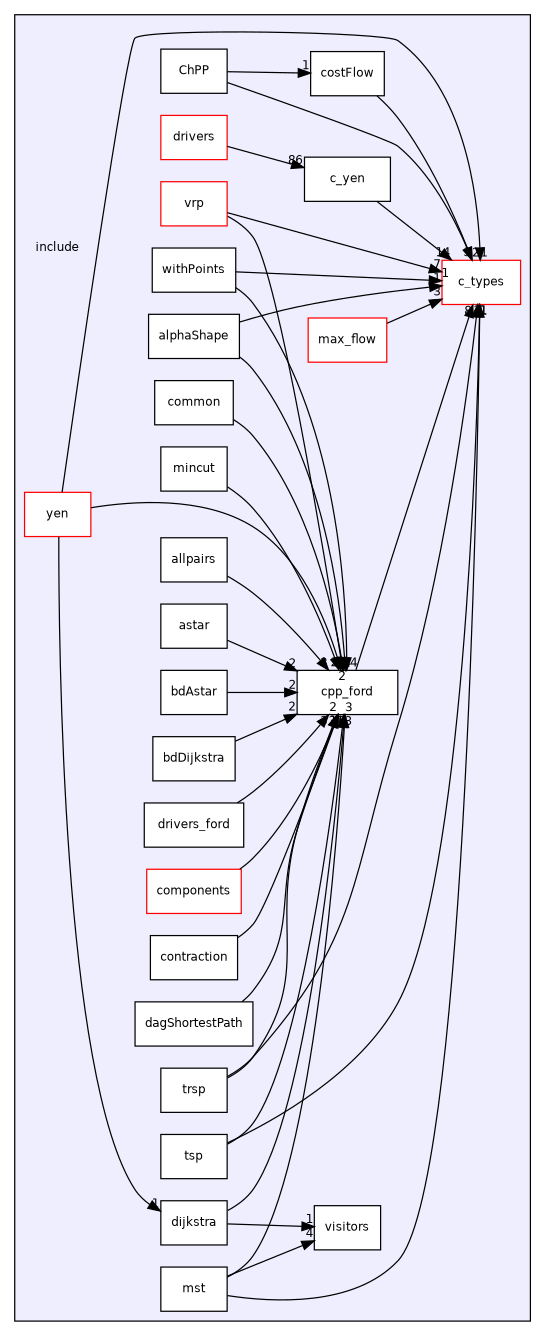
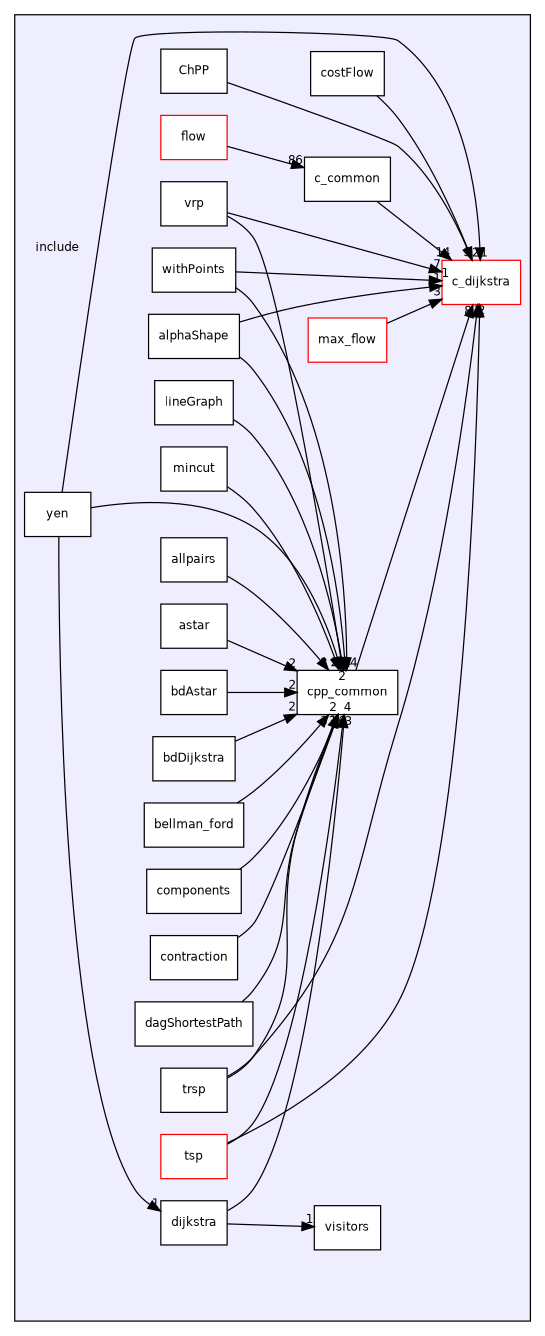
(263, 72) -> none
(194, 138) -> (194, 138)
(347, 179) -> (347, 179)
(194, 204) -> (194, 204)
(481, 282) -> (481, 282)
(194, 403) -> (194, 403)
(58, 514) -> (58, 514)
(347, 692) -> (347, 692)
(194, 825) -> (194, 825)
(194, 891) -> (194, 891)
(194, 1157) -> (194, 1157)
(194, 1289) -> none
